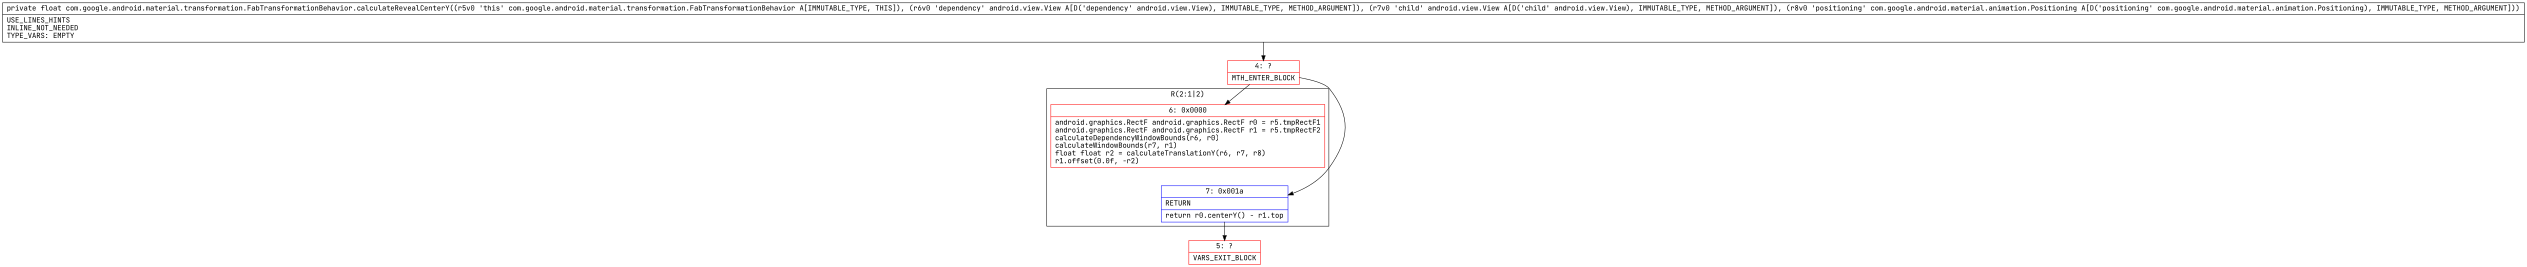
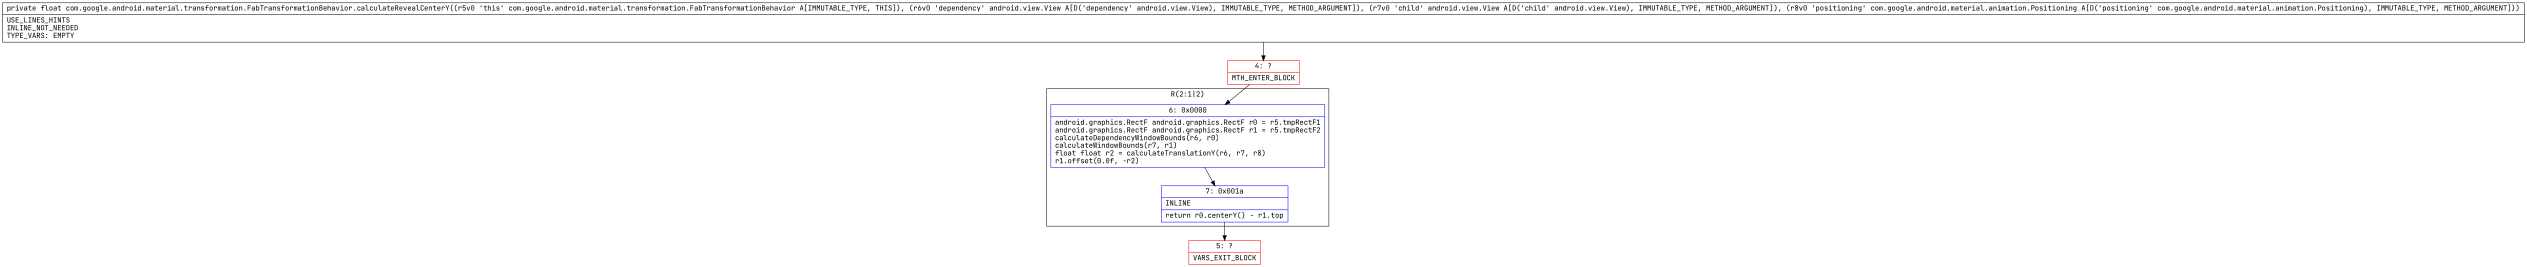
(1344, 134) -> (1209, 174)
(1188, 136) -> (1188, 136)
(1178, 203) -> (1178, 203)
